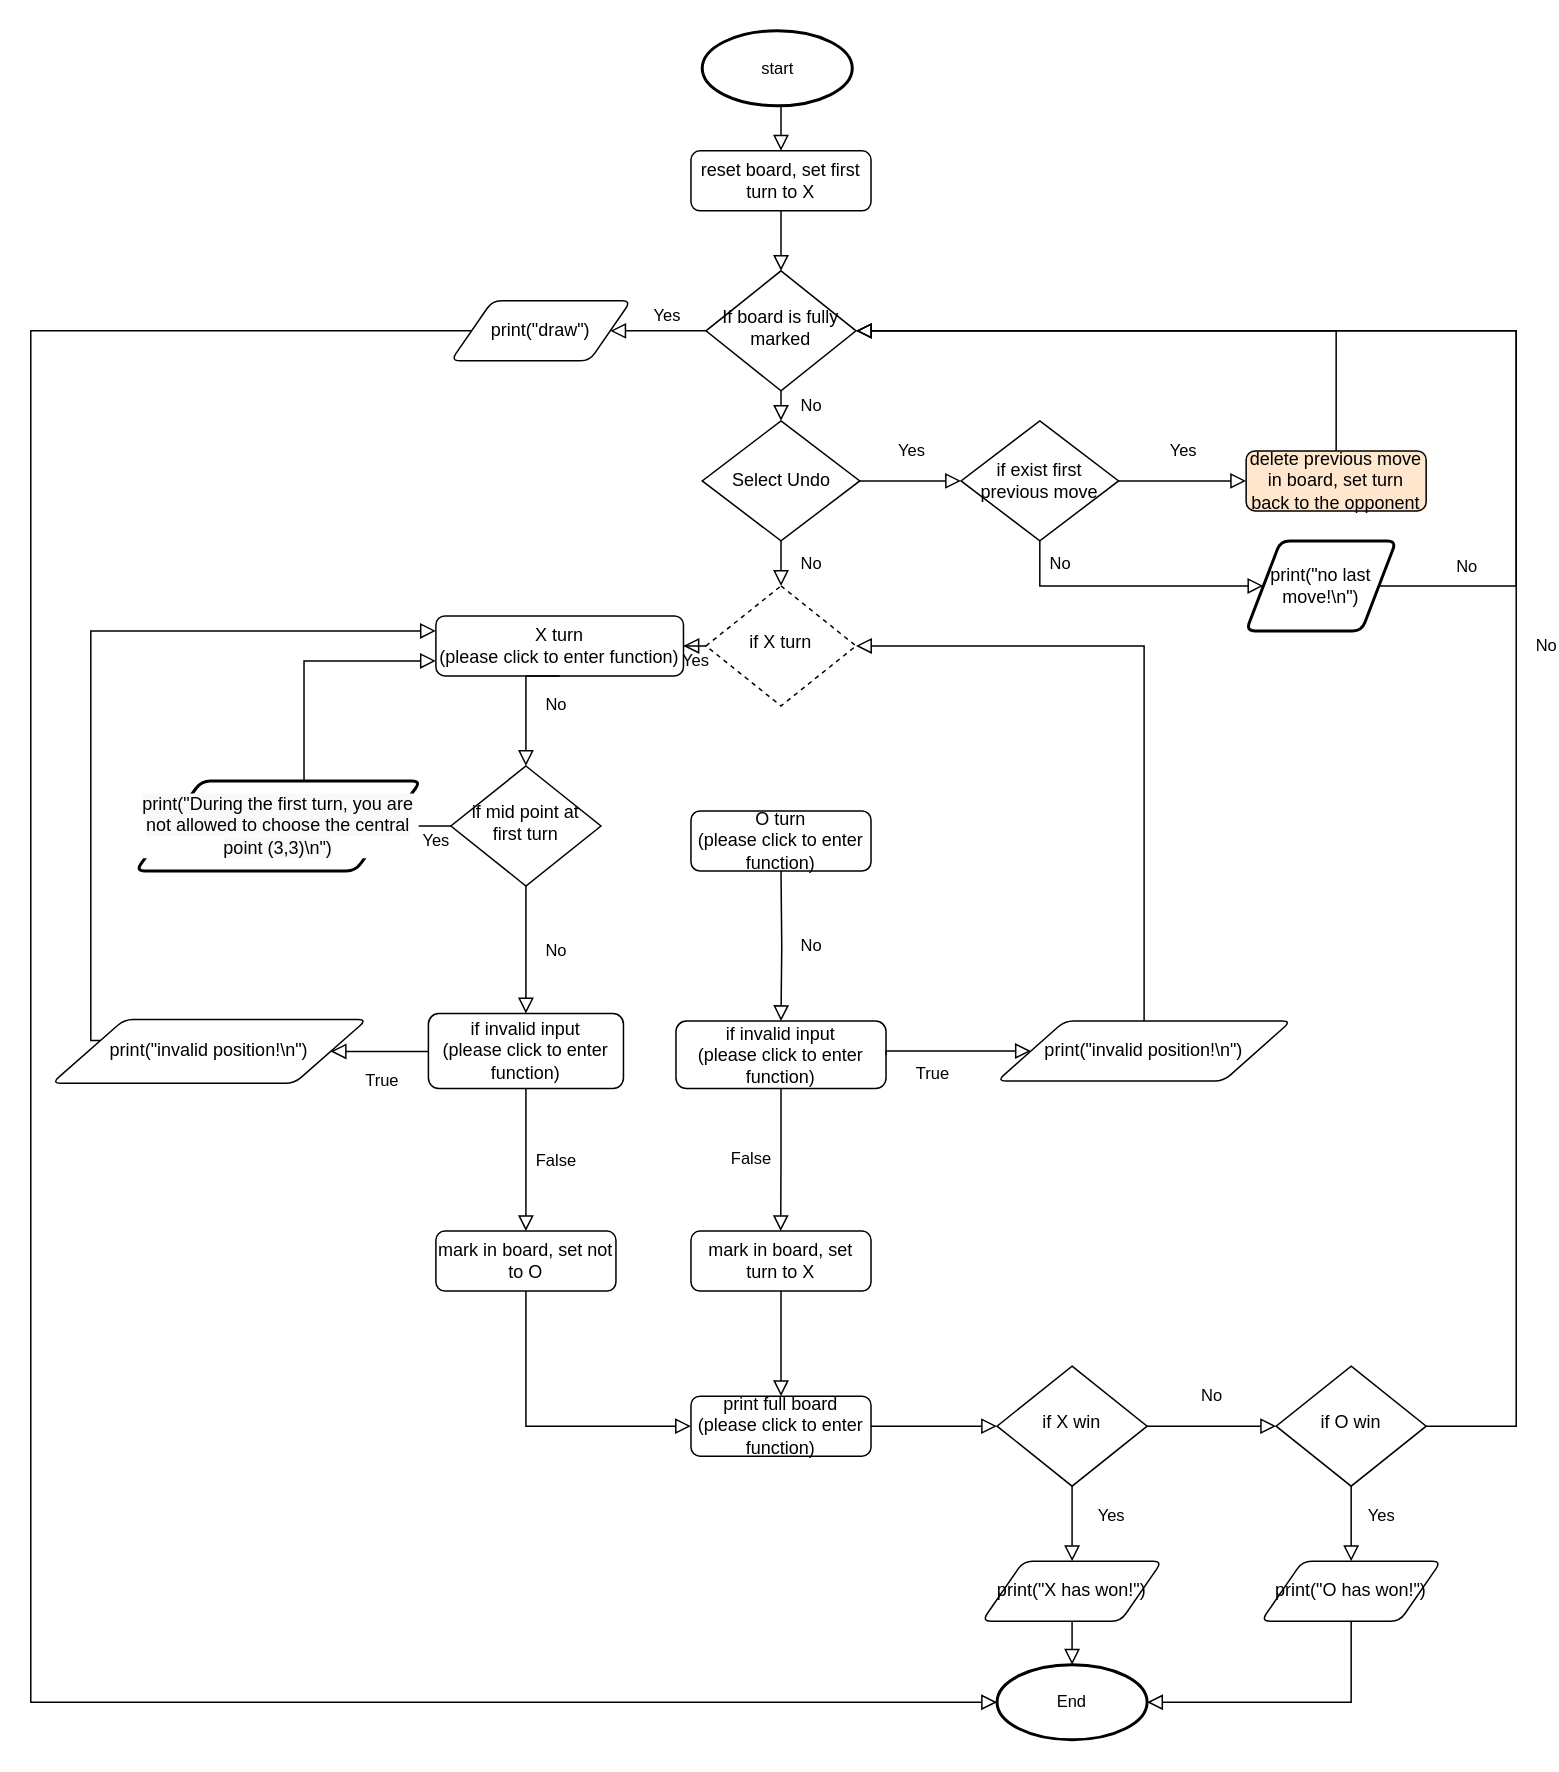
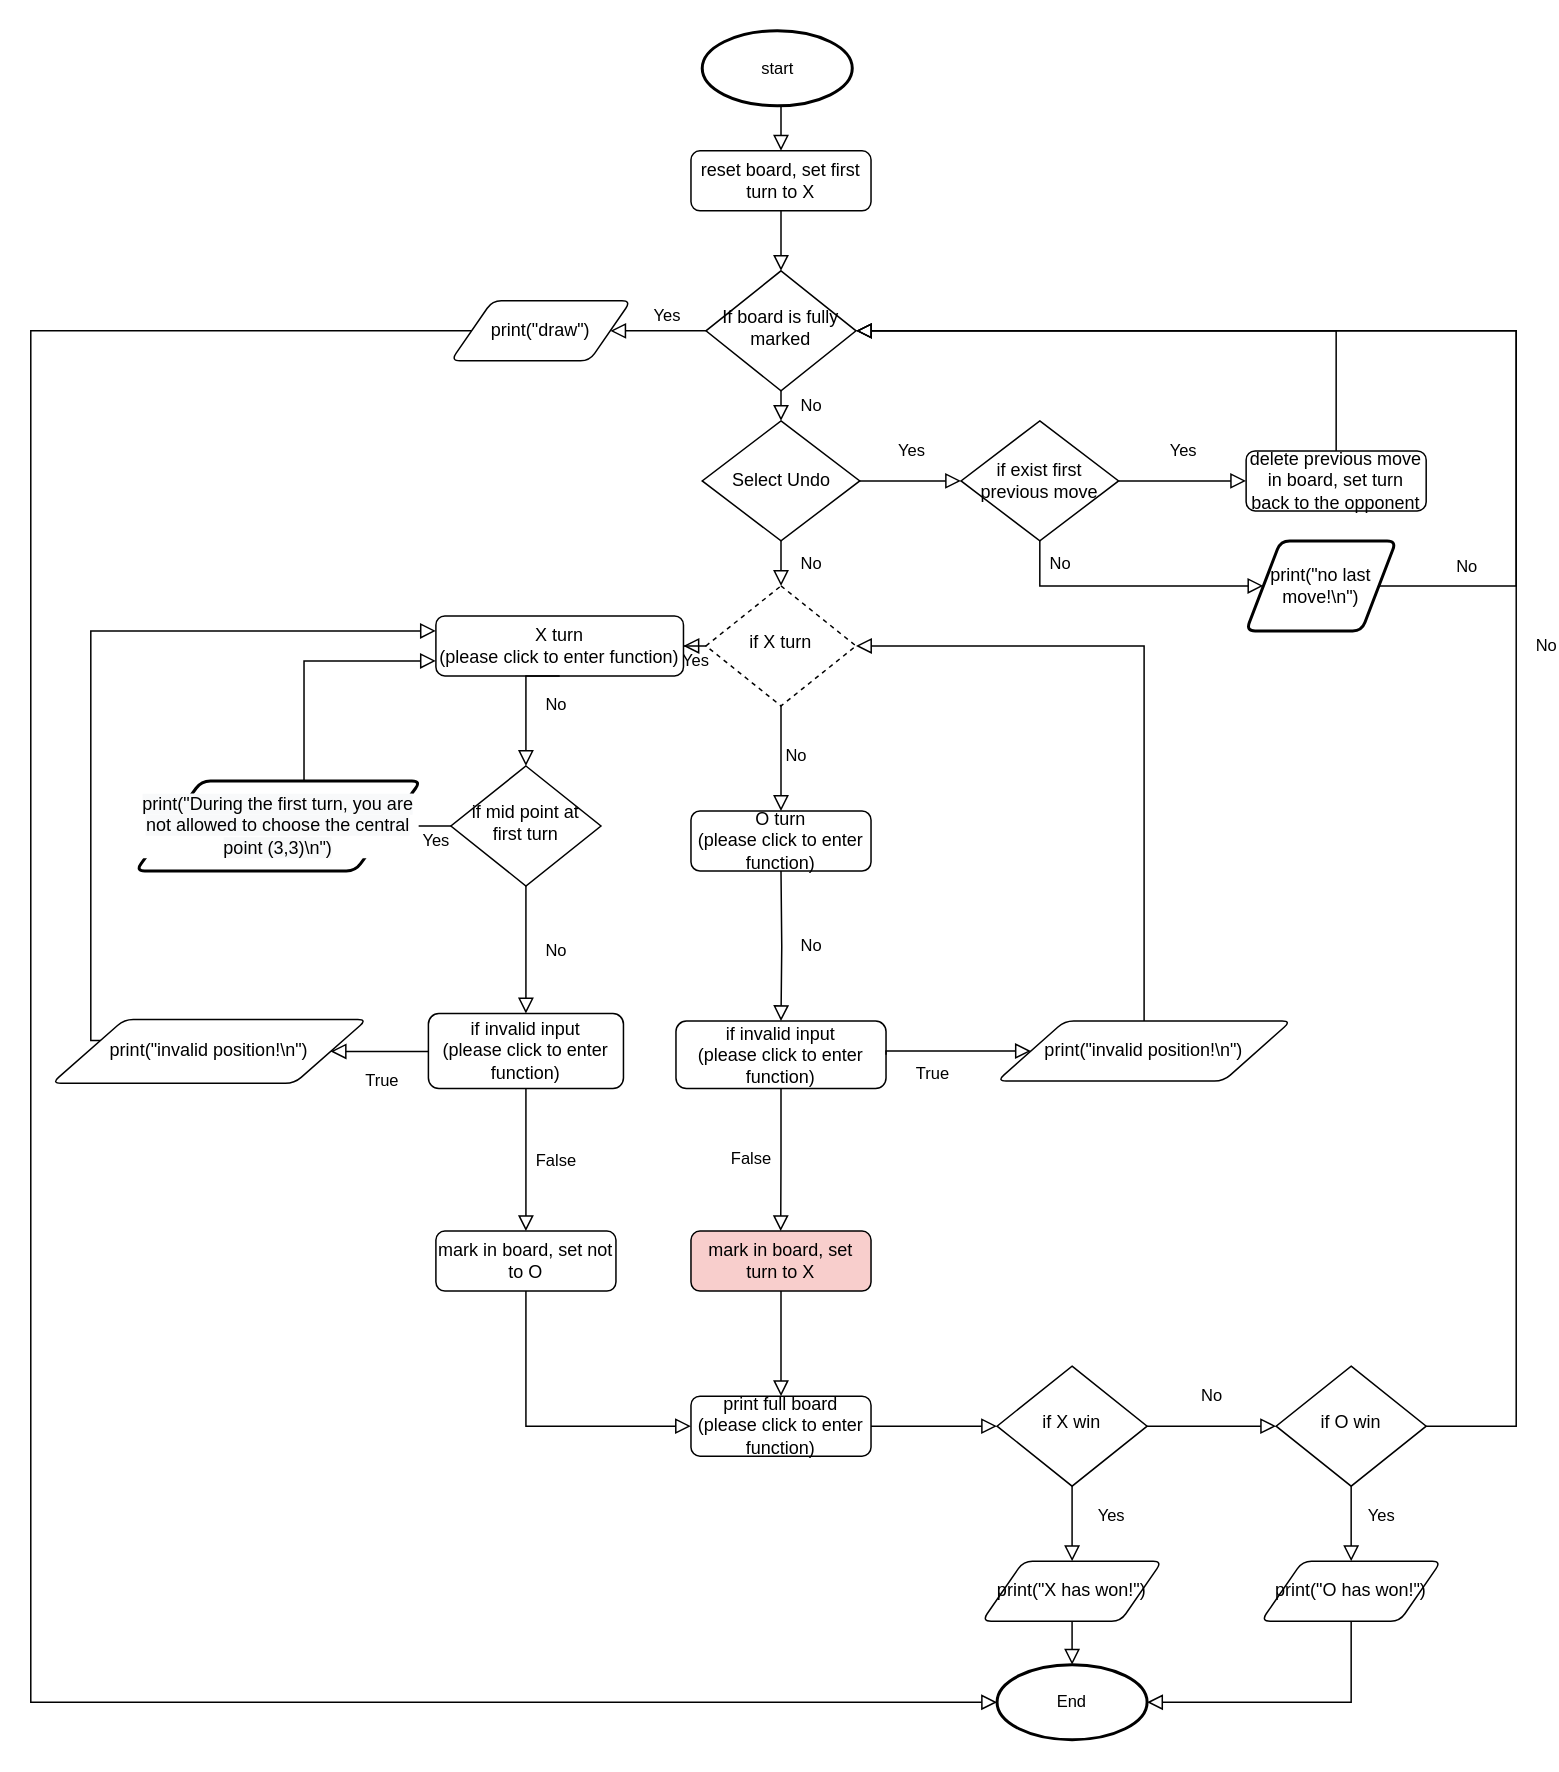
(1336, 481) -> (1336, 481)
none -> (781, 750)
(781, 1261) -> (781, 1261)
